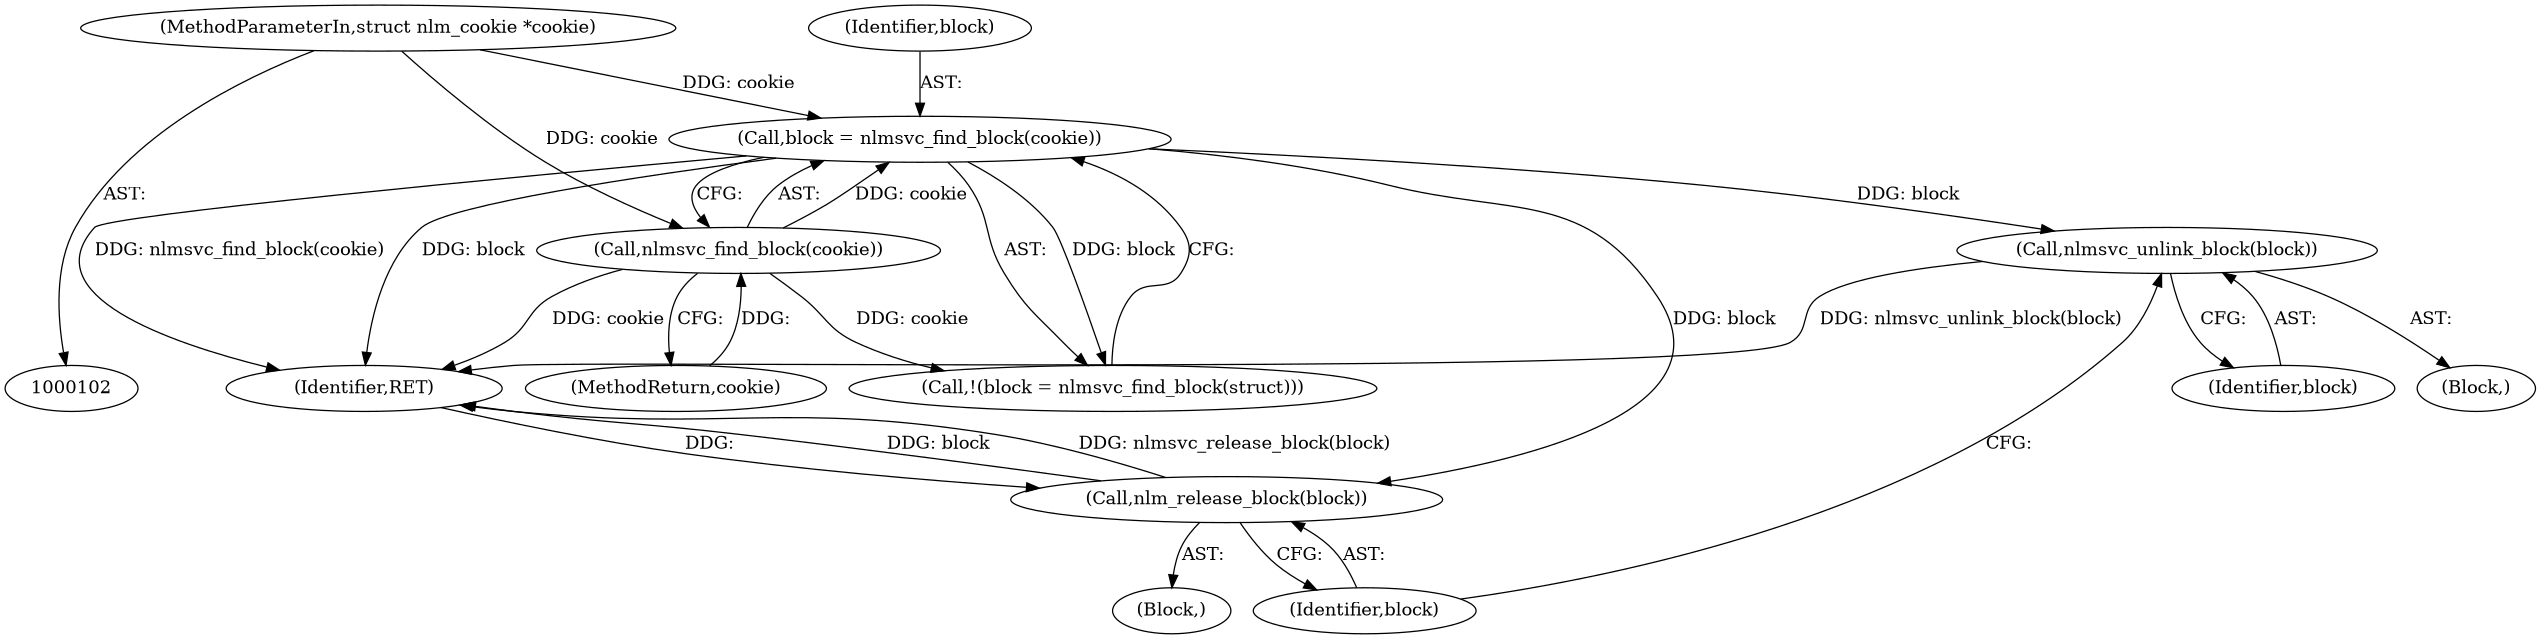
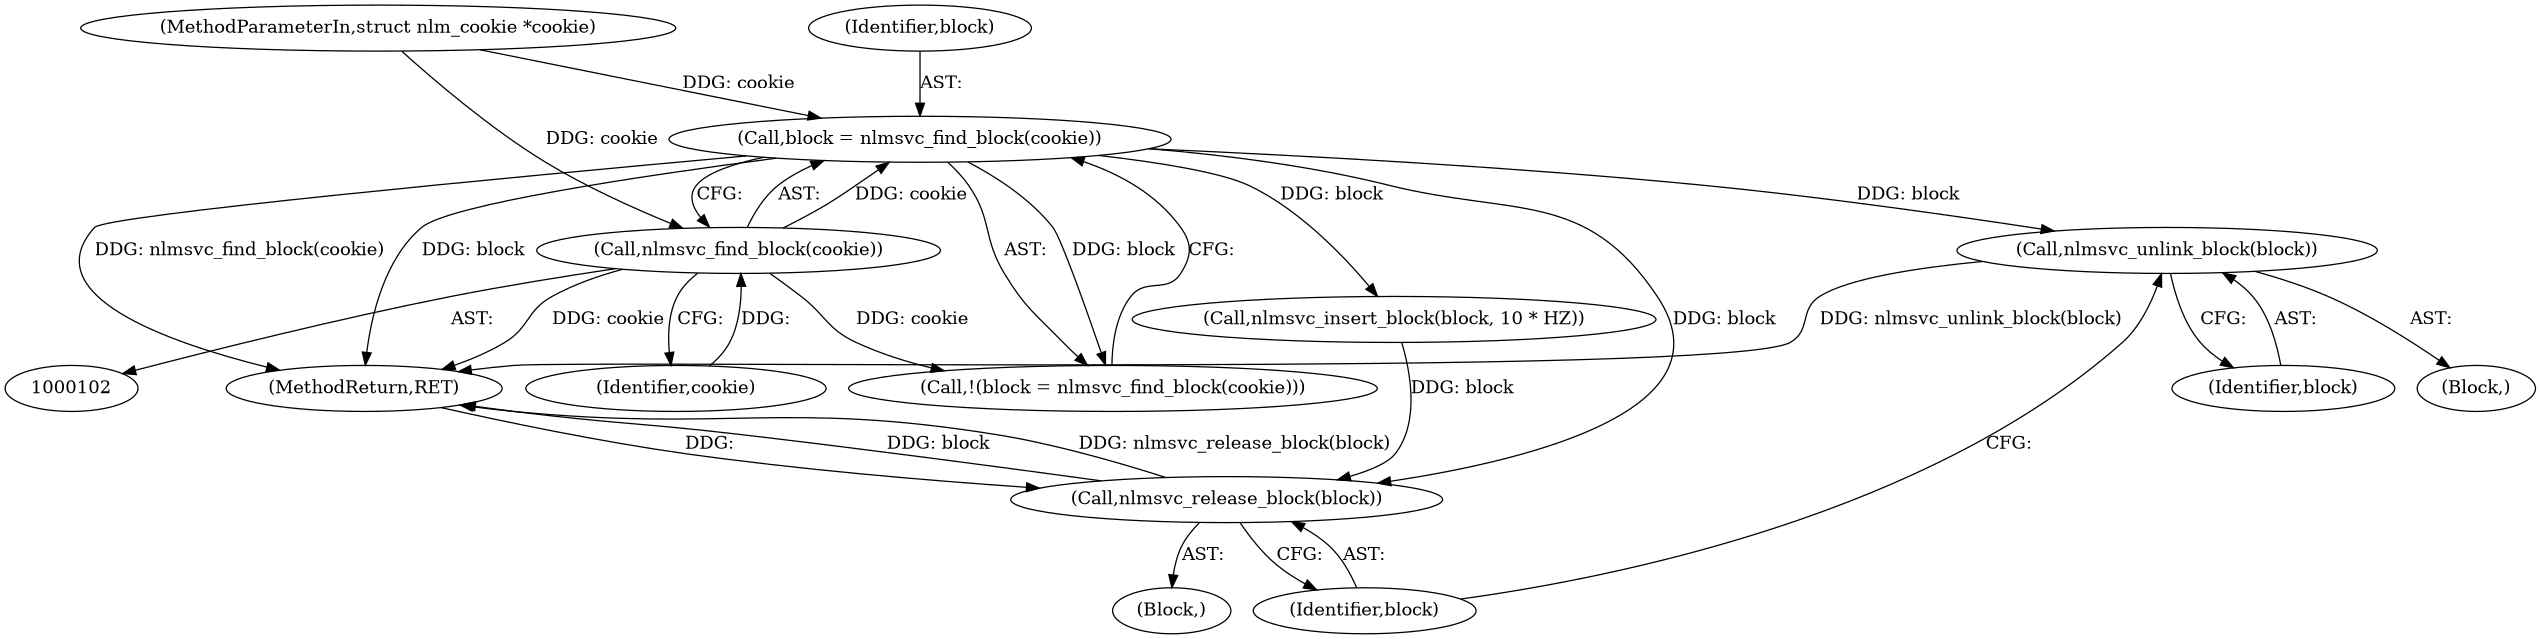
(130, 160) -> (386, 310)
none -> (1394, 319)
(364, 388) -> (364, 388)
(676, 388) -> (676, 388)
(1113, 388) -> (1113, 388)
(1227, 500) -> (1227, 500)
